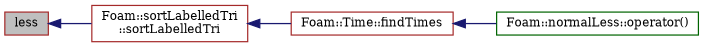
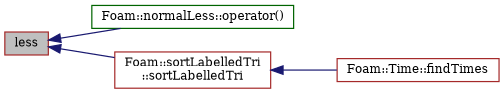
(481, 24) -> (91, 33)
